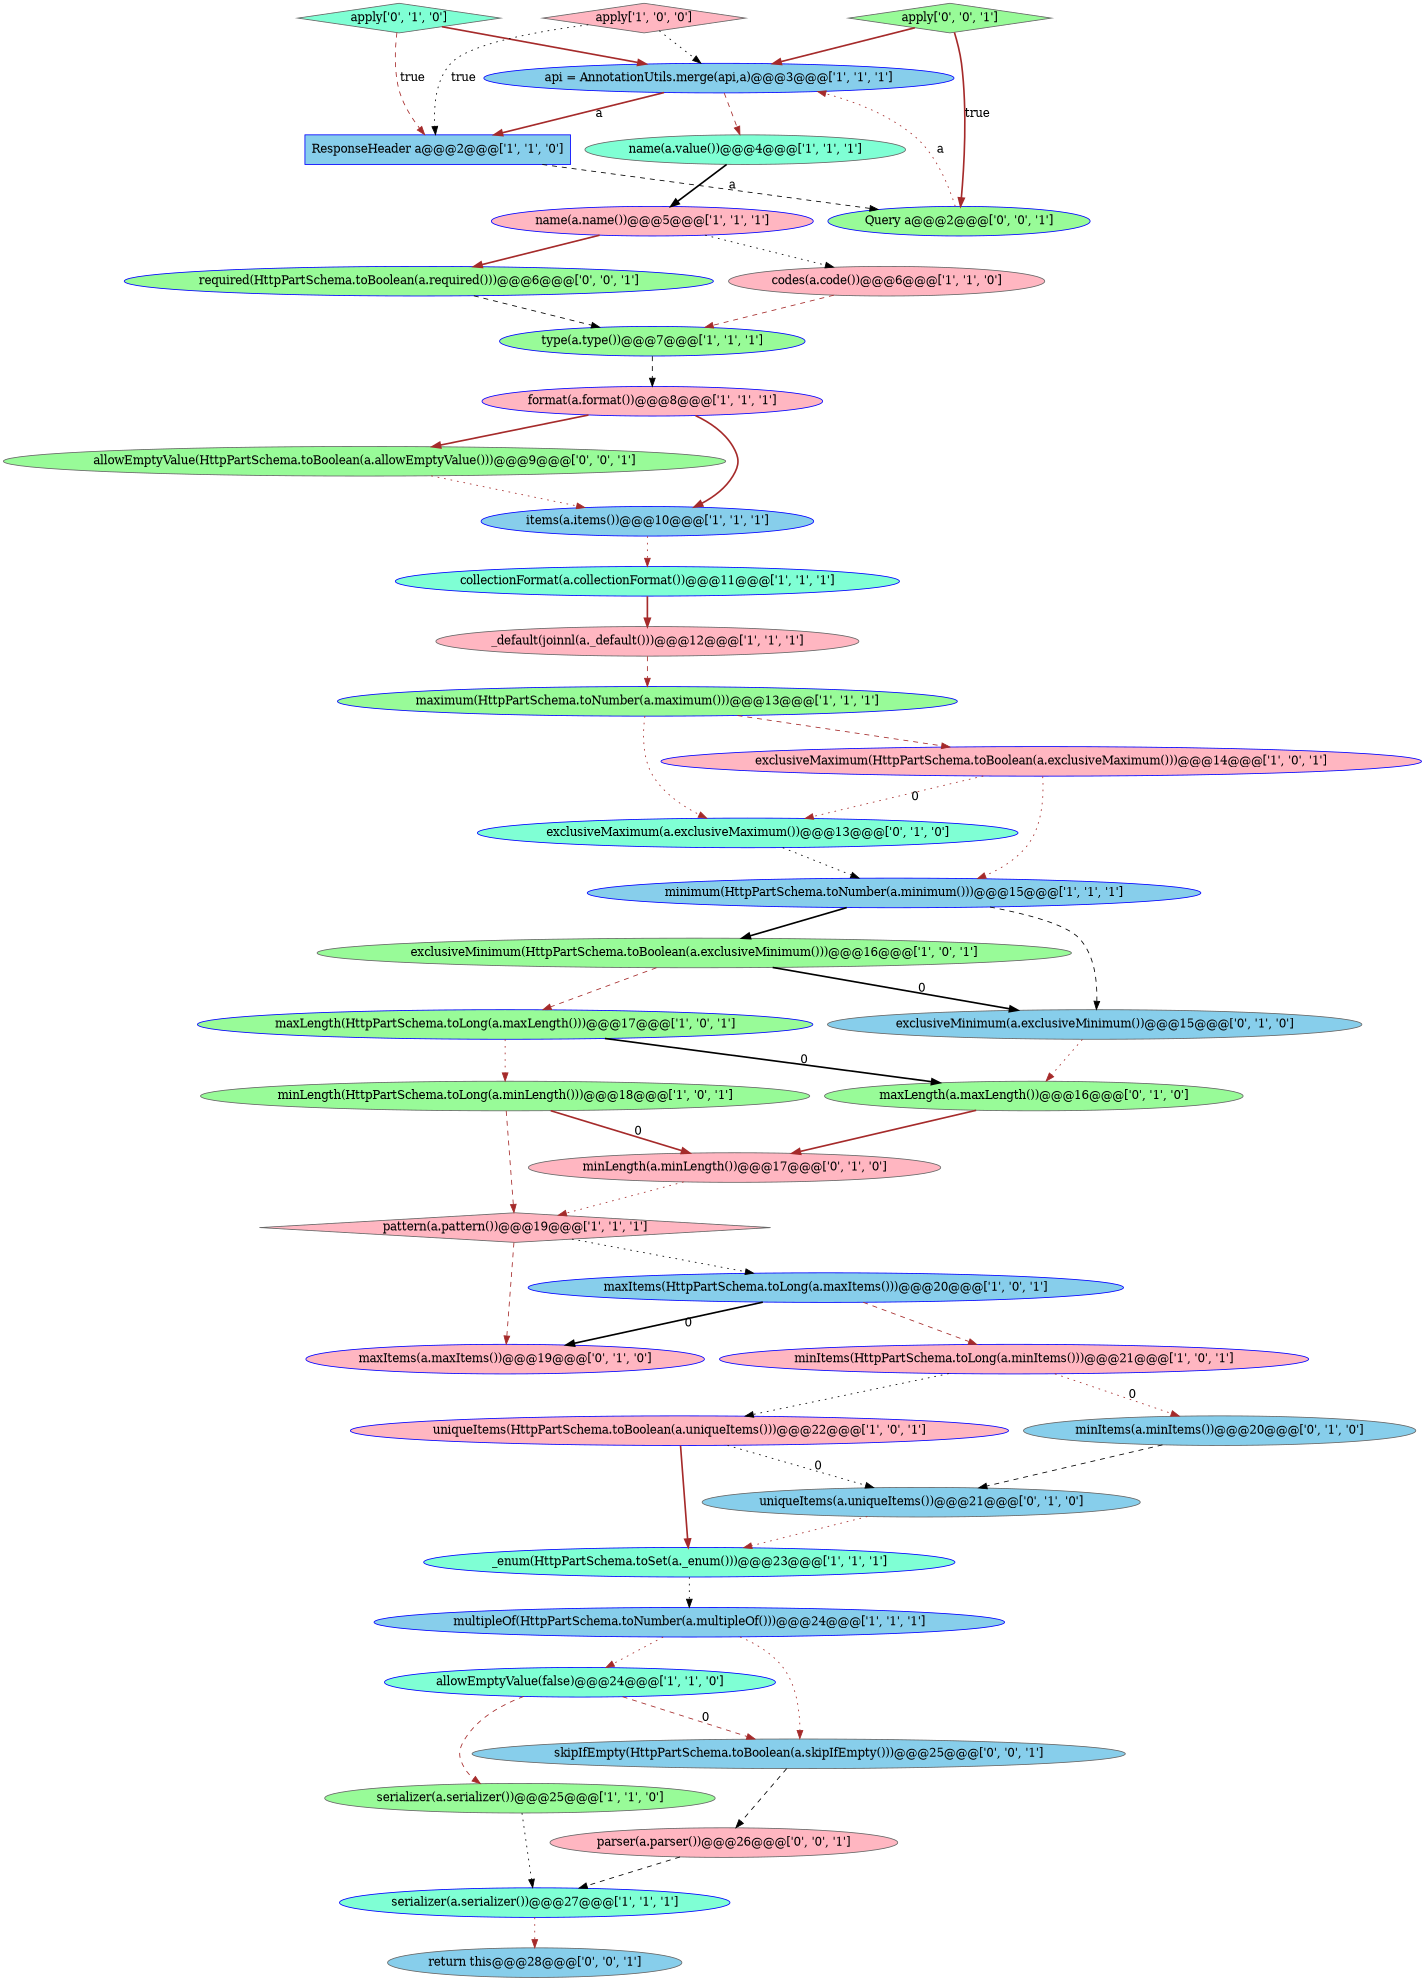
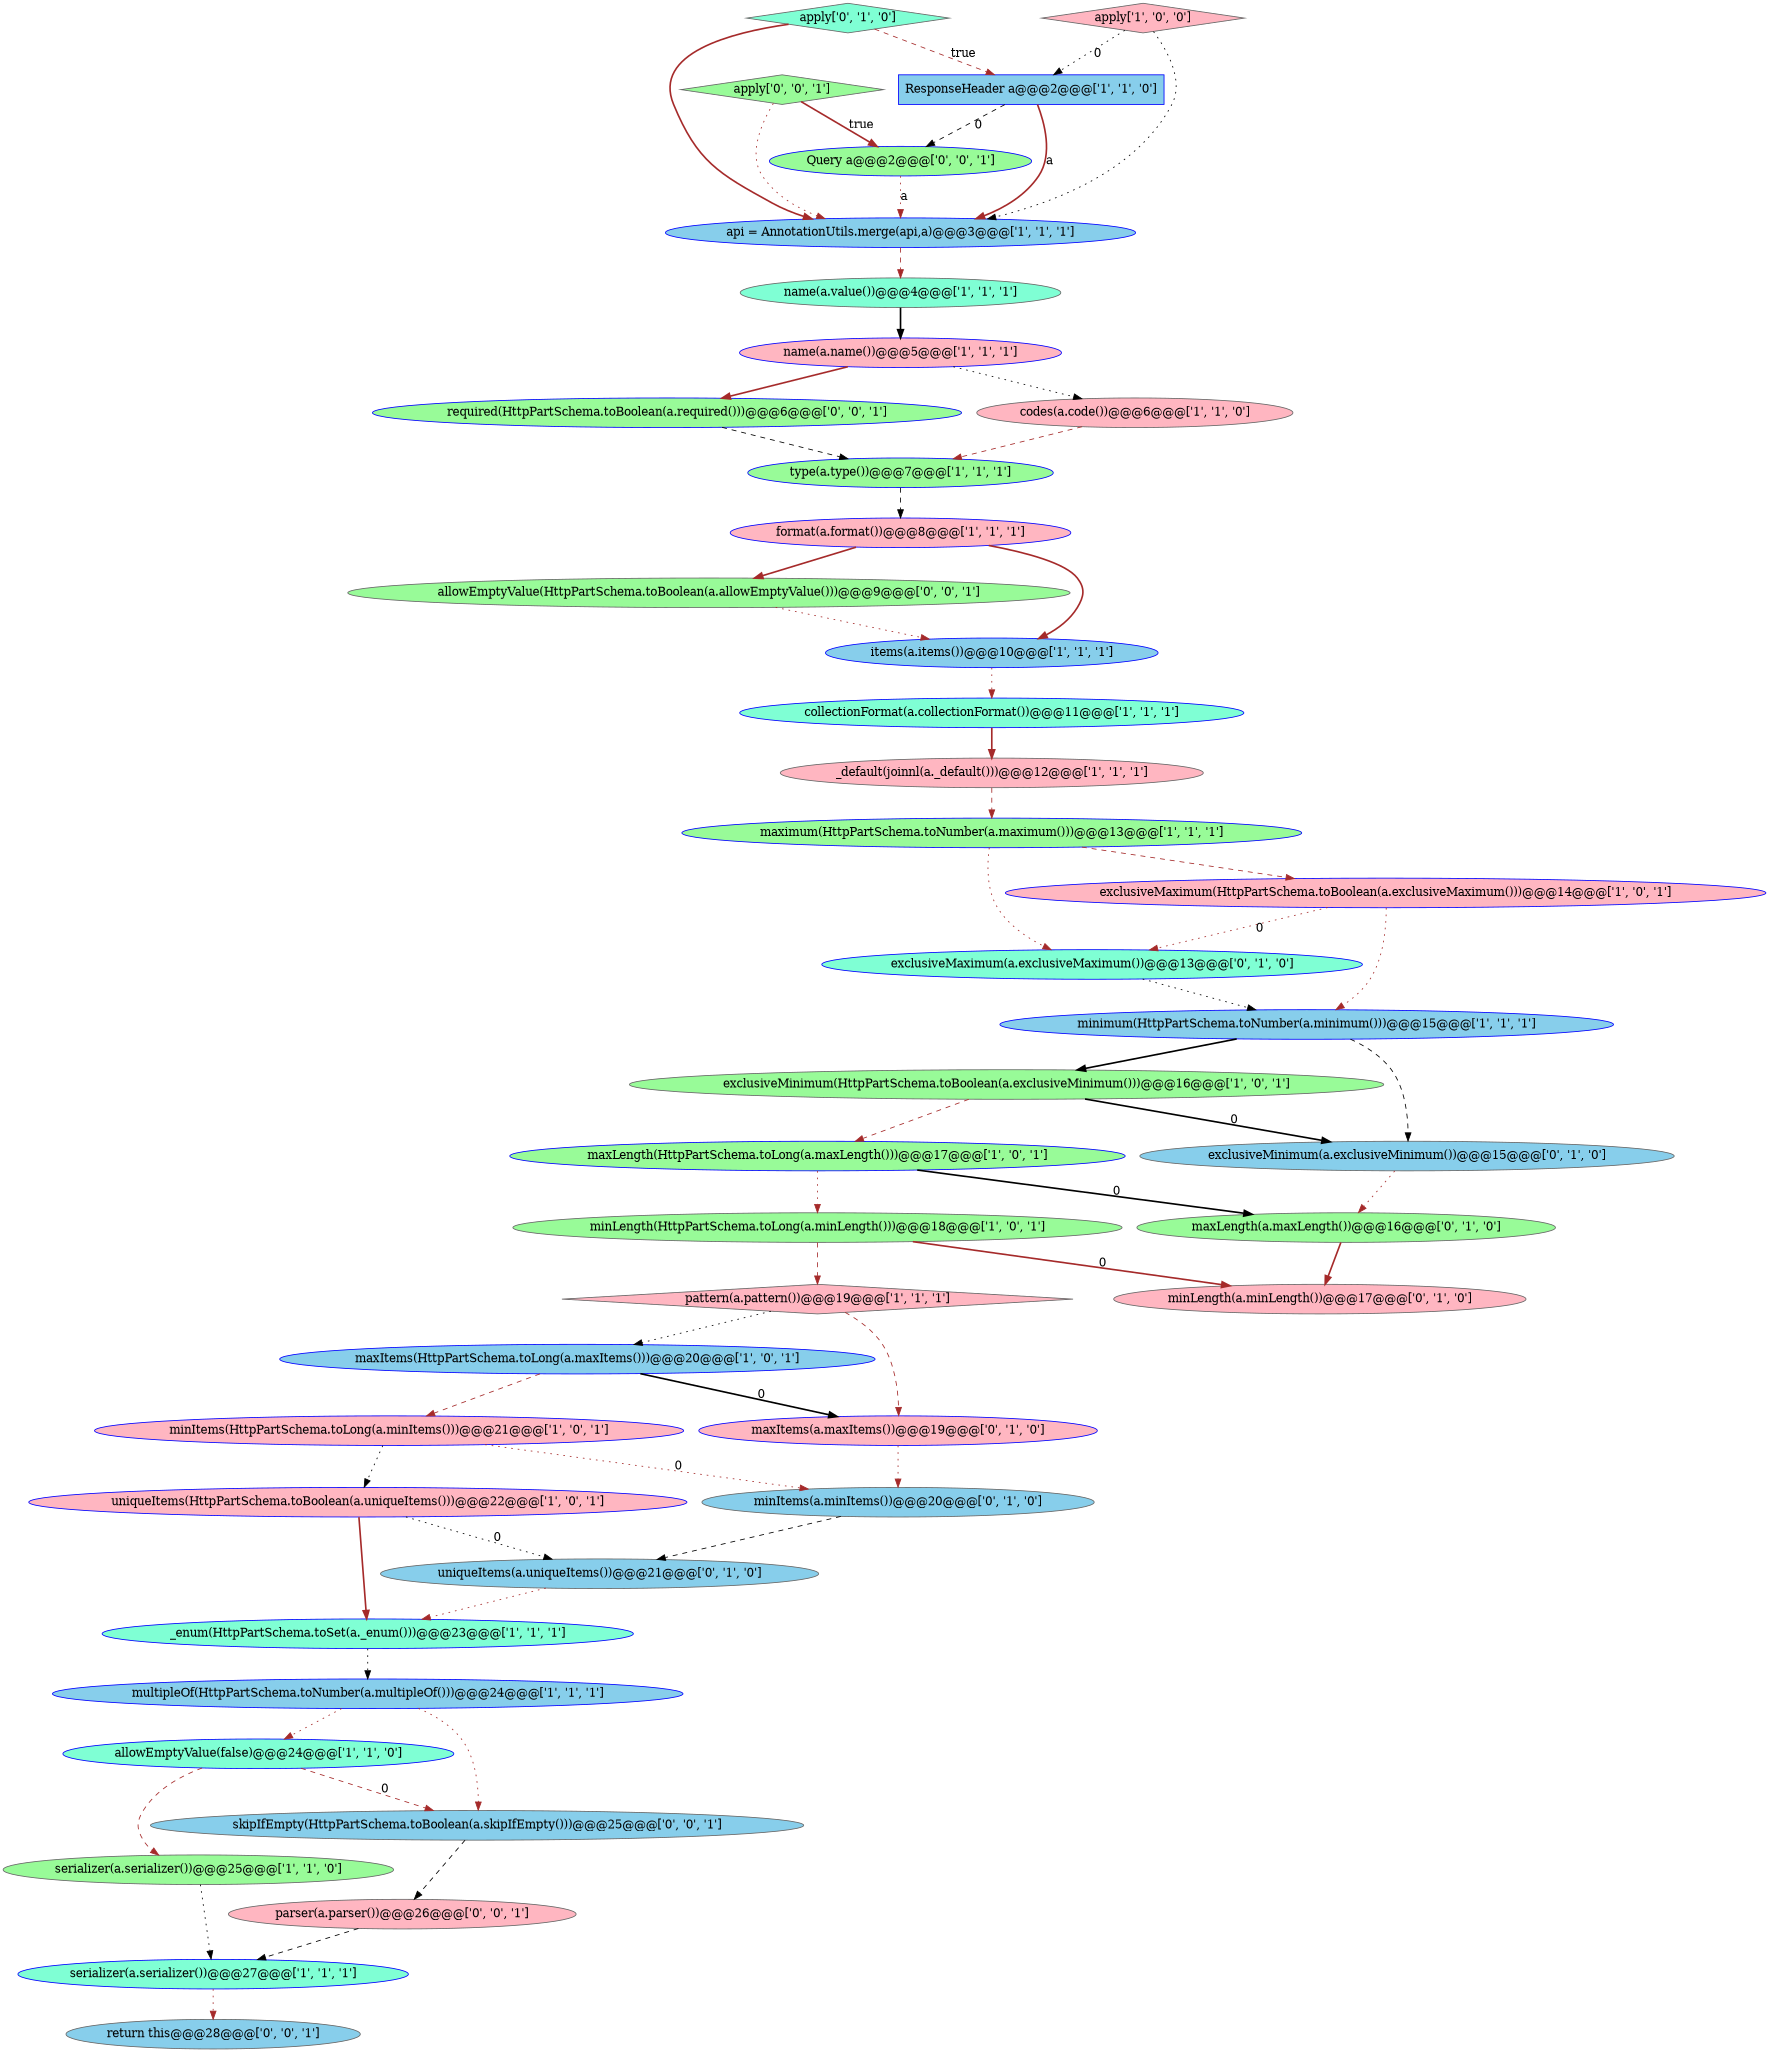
(848, 45) -> (761, 172)
(464, 78) -> (1098, 54)
(583, 113) -> (1040, 174)
(732, 185) -> (979, 125)
(625, 1198) -> none
none -> (898, 1462)
